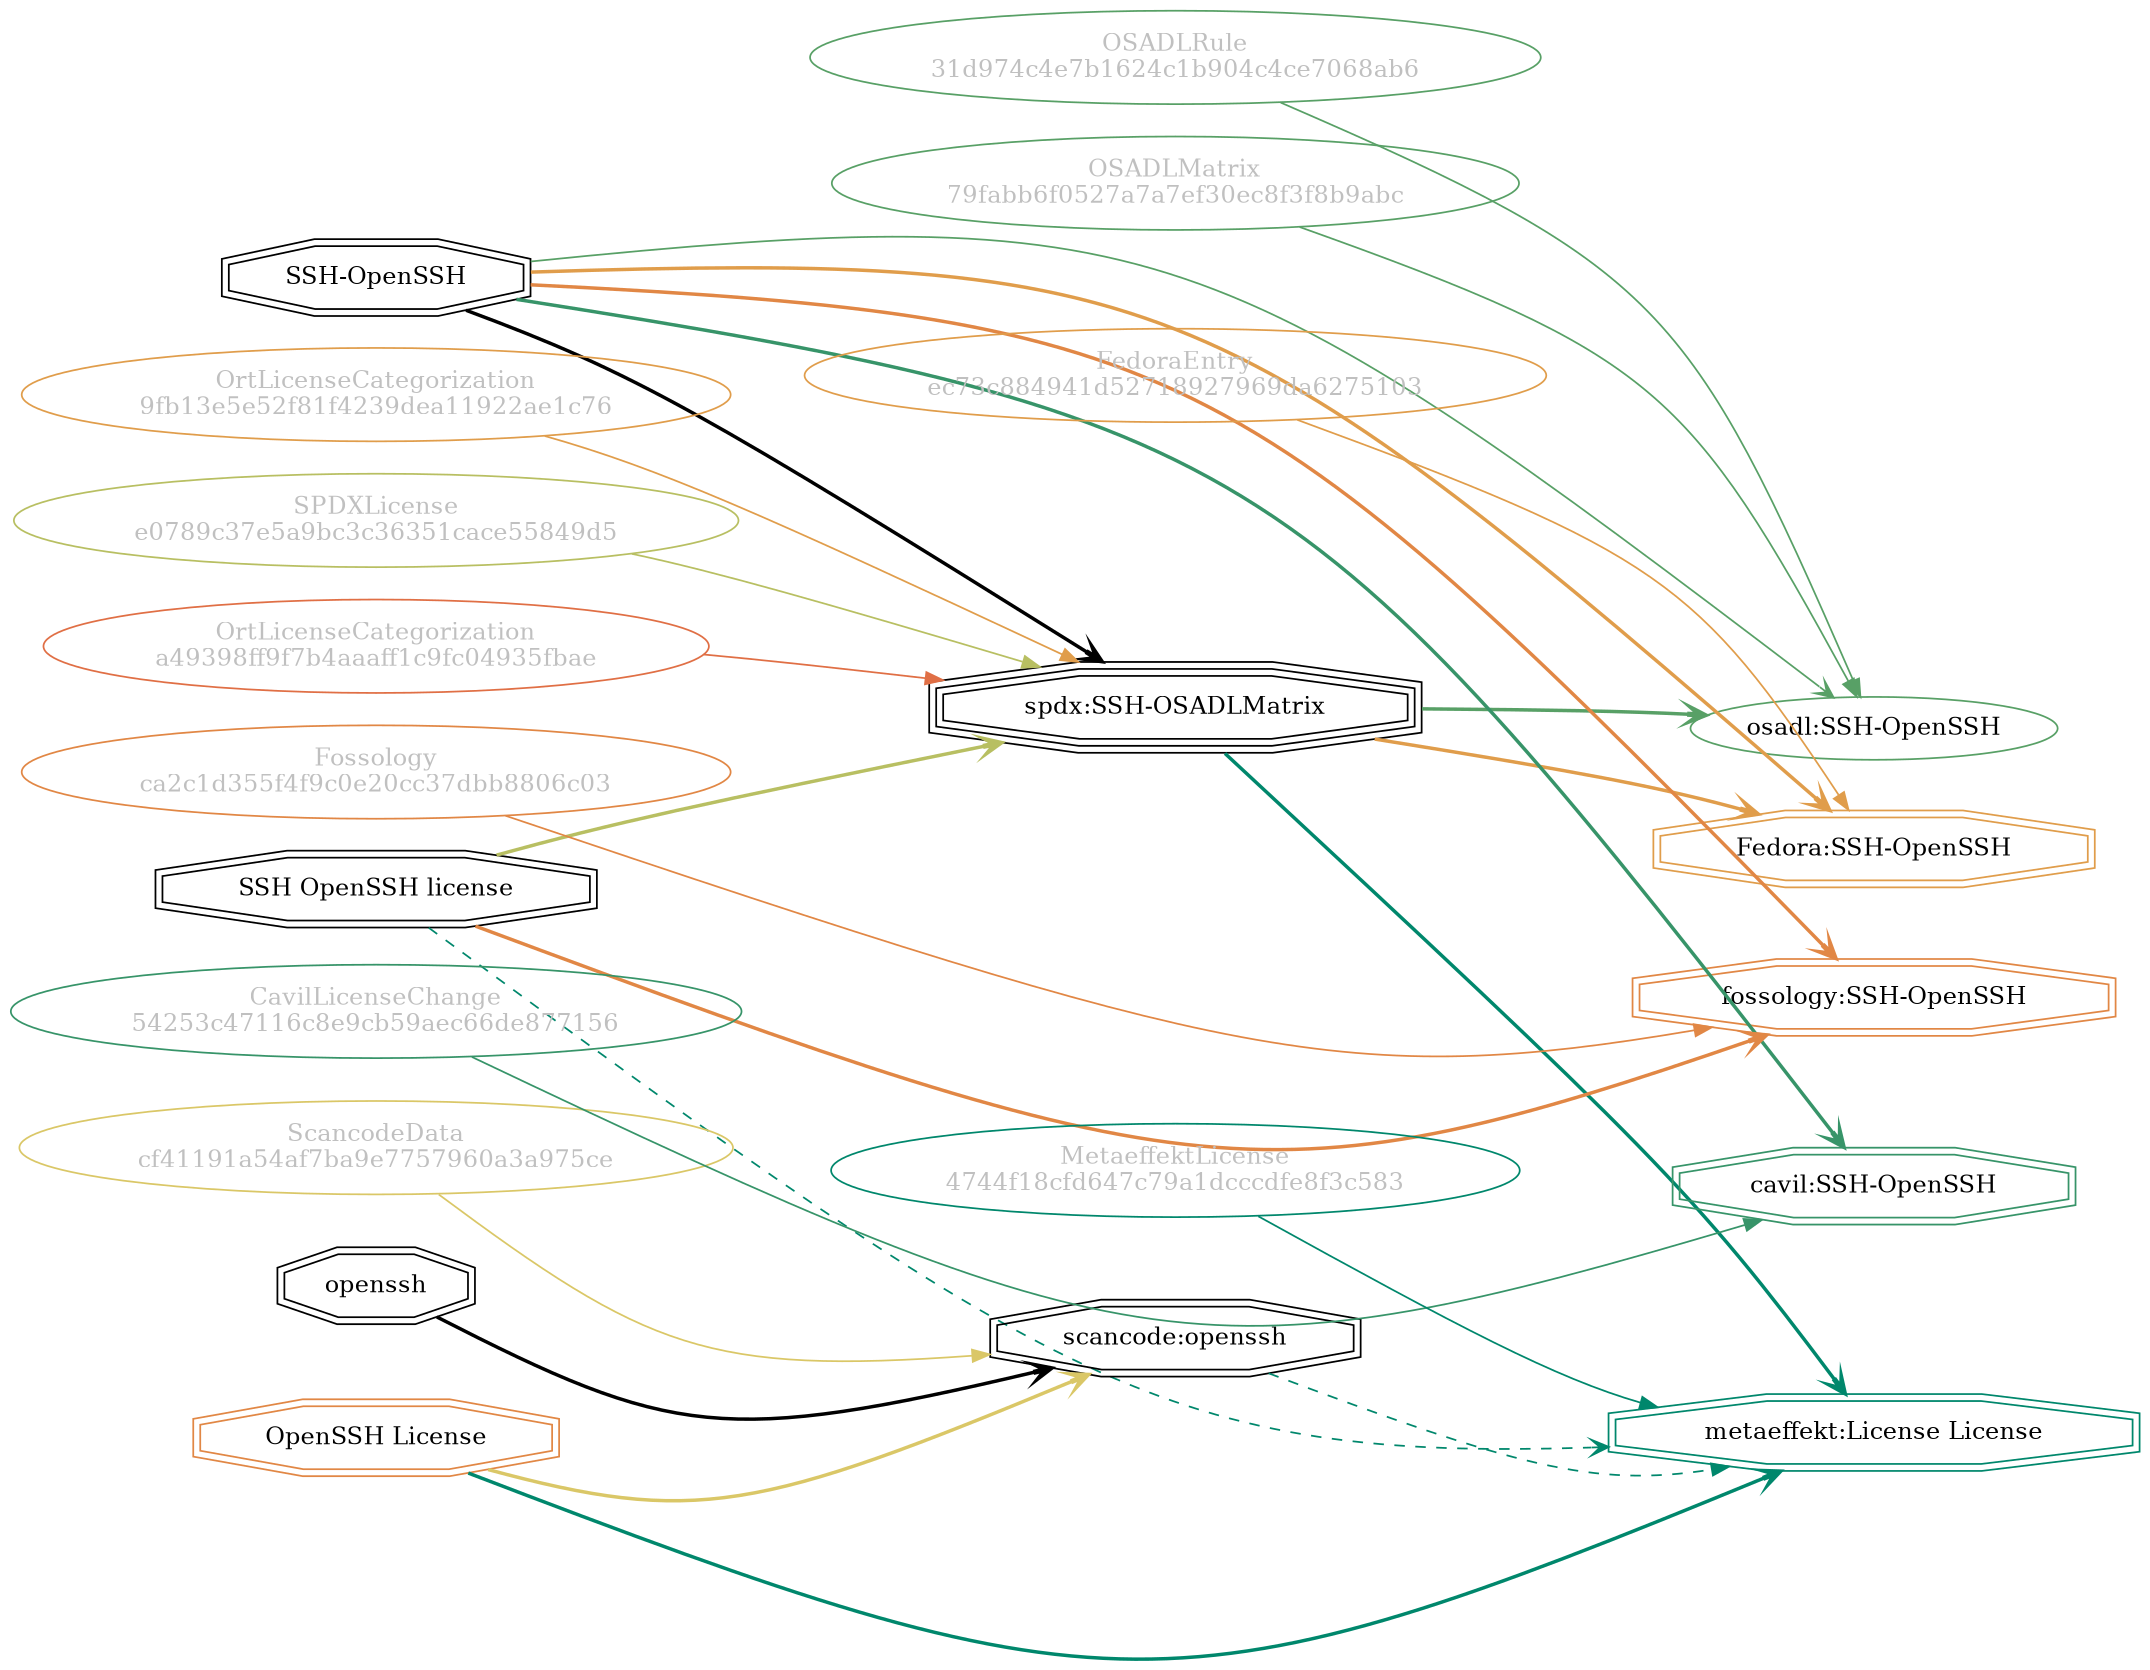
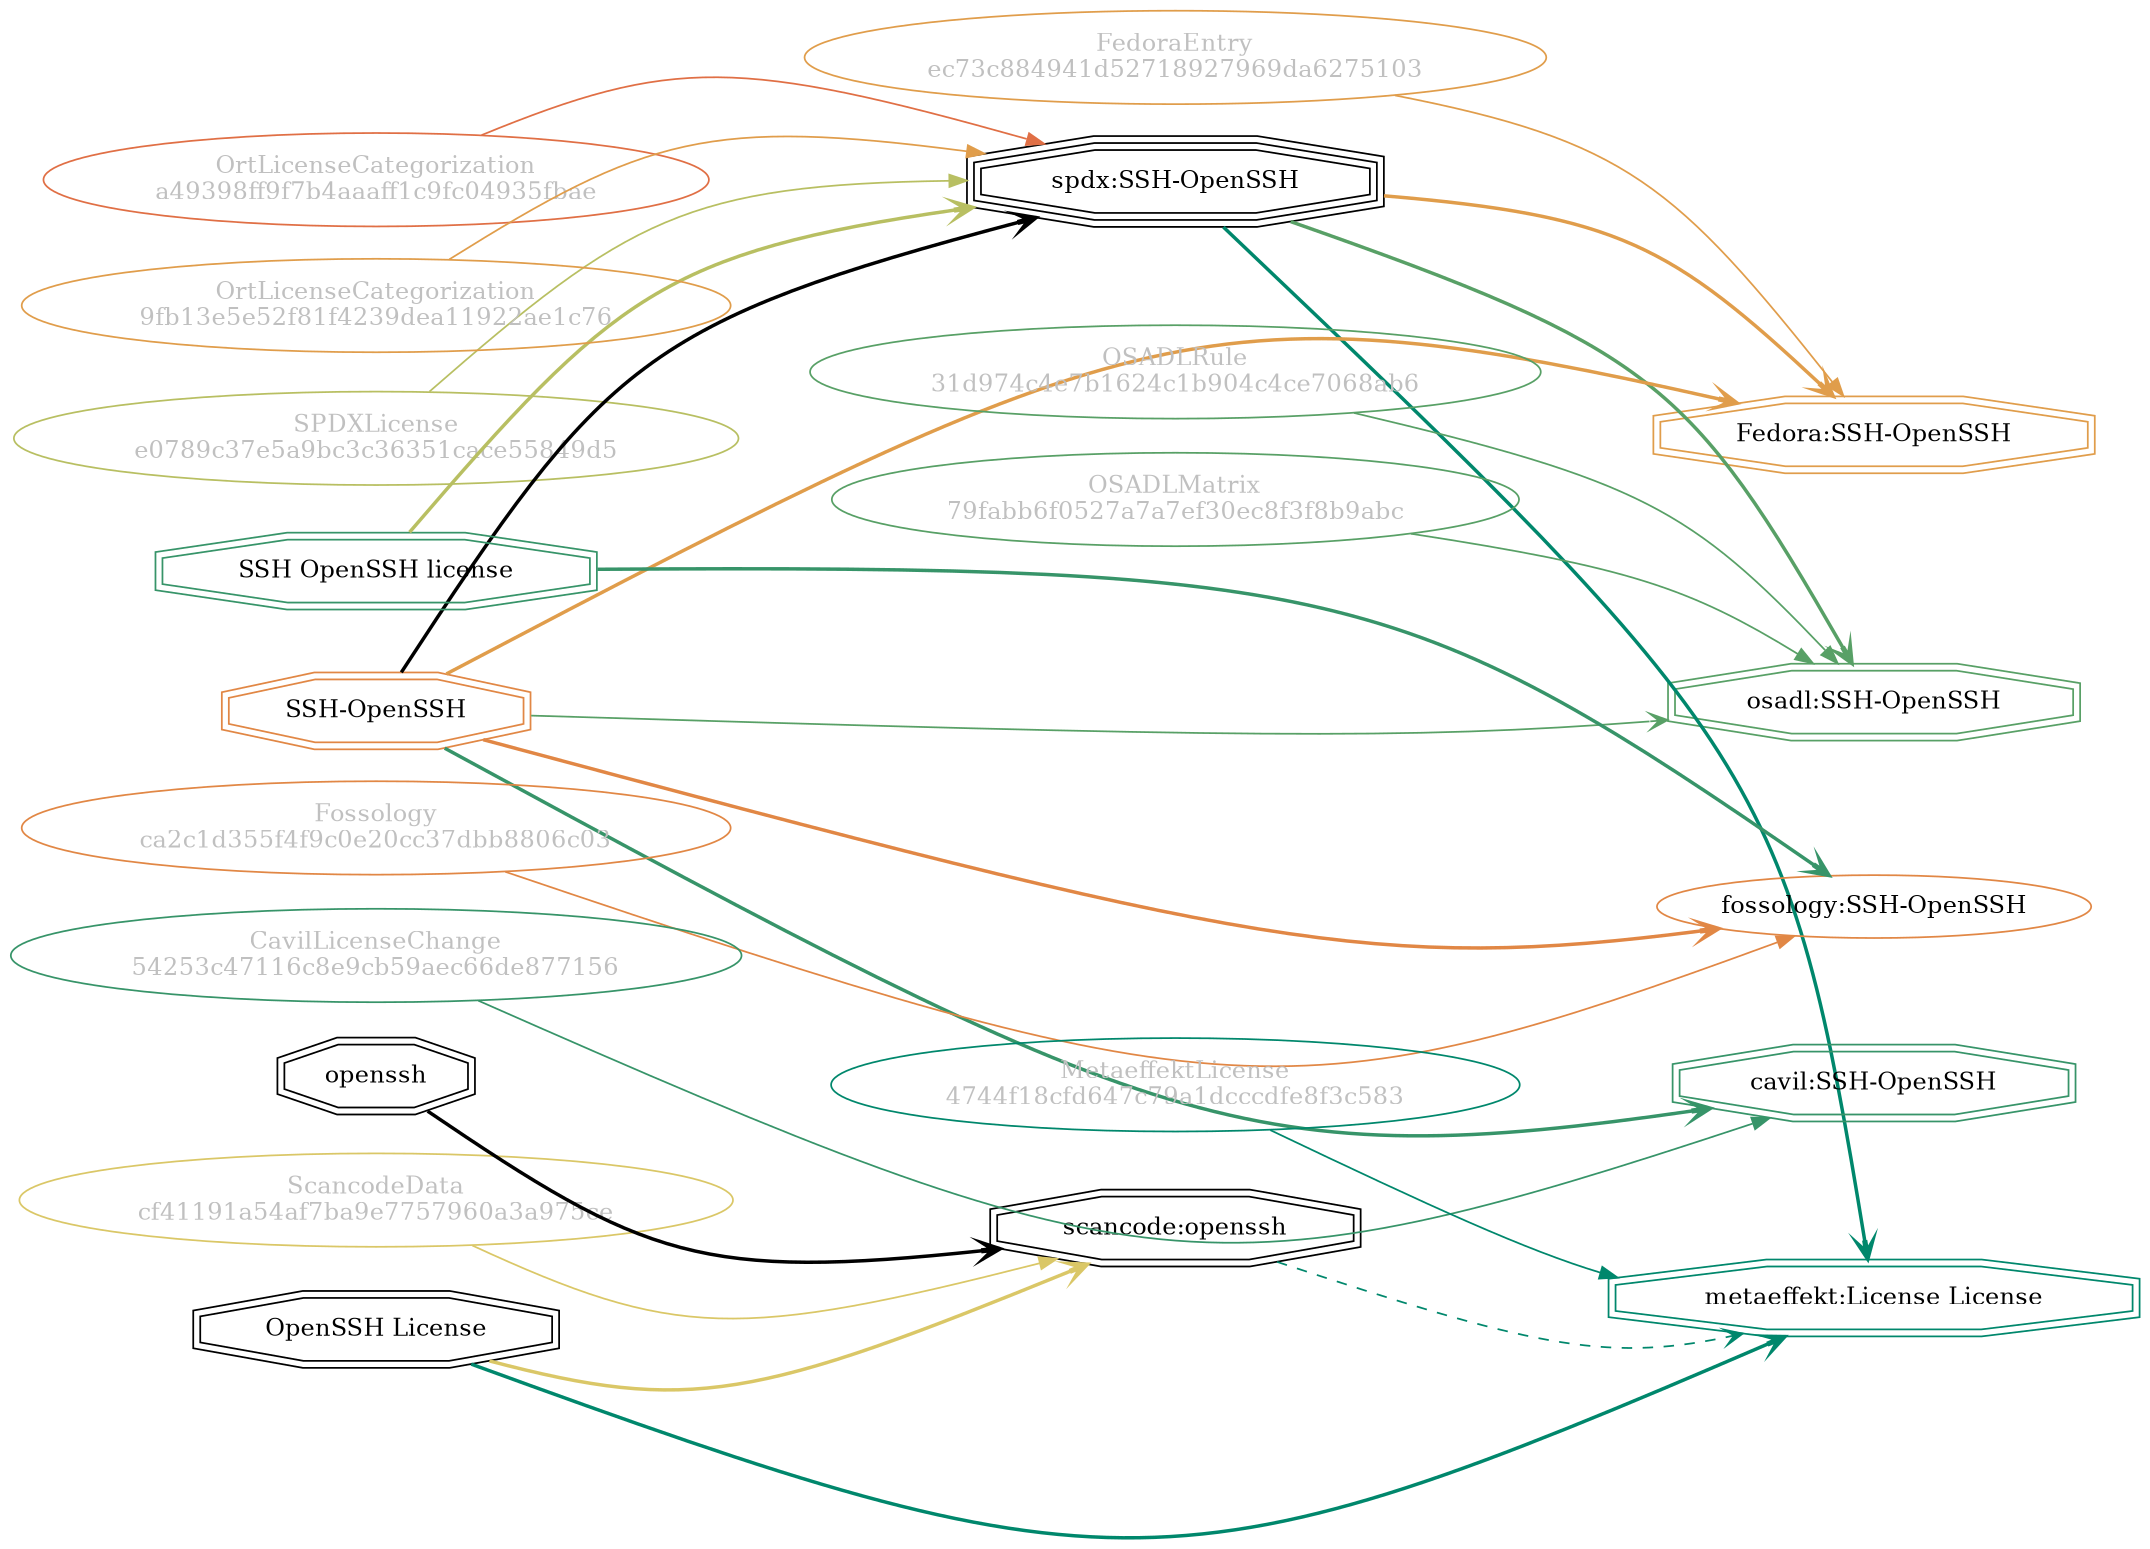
(376, 278) -> (376, 711)
(1175, 707) -> (1175, 181)
(1874, 728) -> (1874, 702)
(376, 889) -> (376, 571)
(1874, 997) -> (1874, 907)
(1104, 1130) -> (1239, 594)
(965, 1301) -> none
(1441, 1435) -> (1497, 1329)
(376, 1438) -> (376, 1329)
